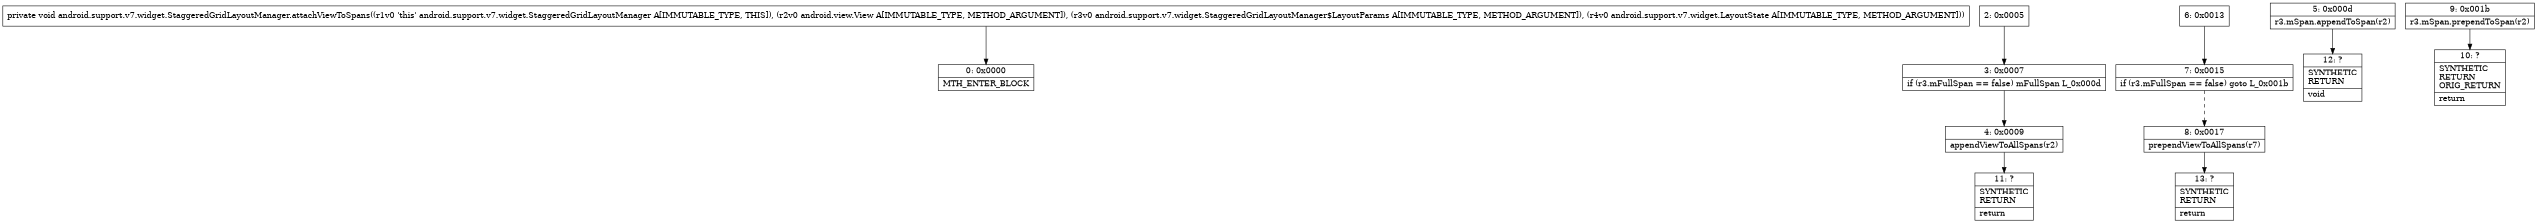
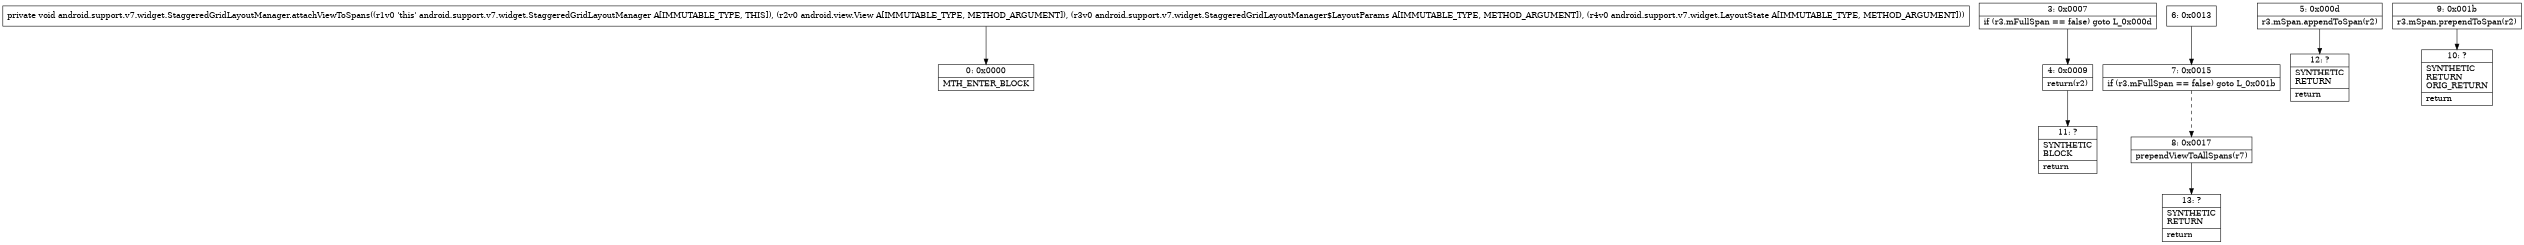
(2004, 16) -> none
(2004, 84) -> (2068, 22)
(2317, 94) -> (2308, 94)
(2004, 145) -> (2068, 84)
(1998, 201) -> (2058, 154)
